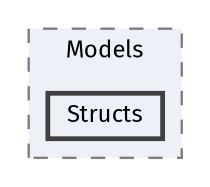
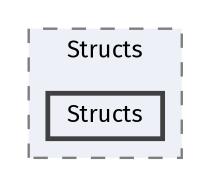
(105, 51) -> (105, 51)
